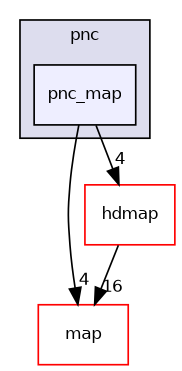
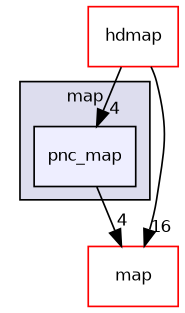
(85, 36) -> (85, 97)
(105, 148) -> (111, 92)
